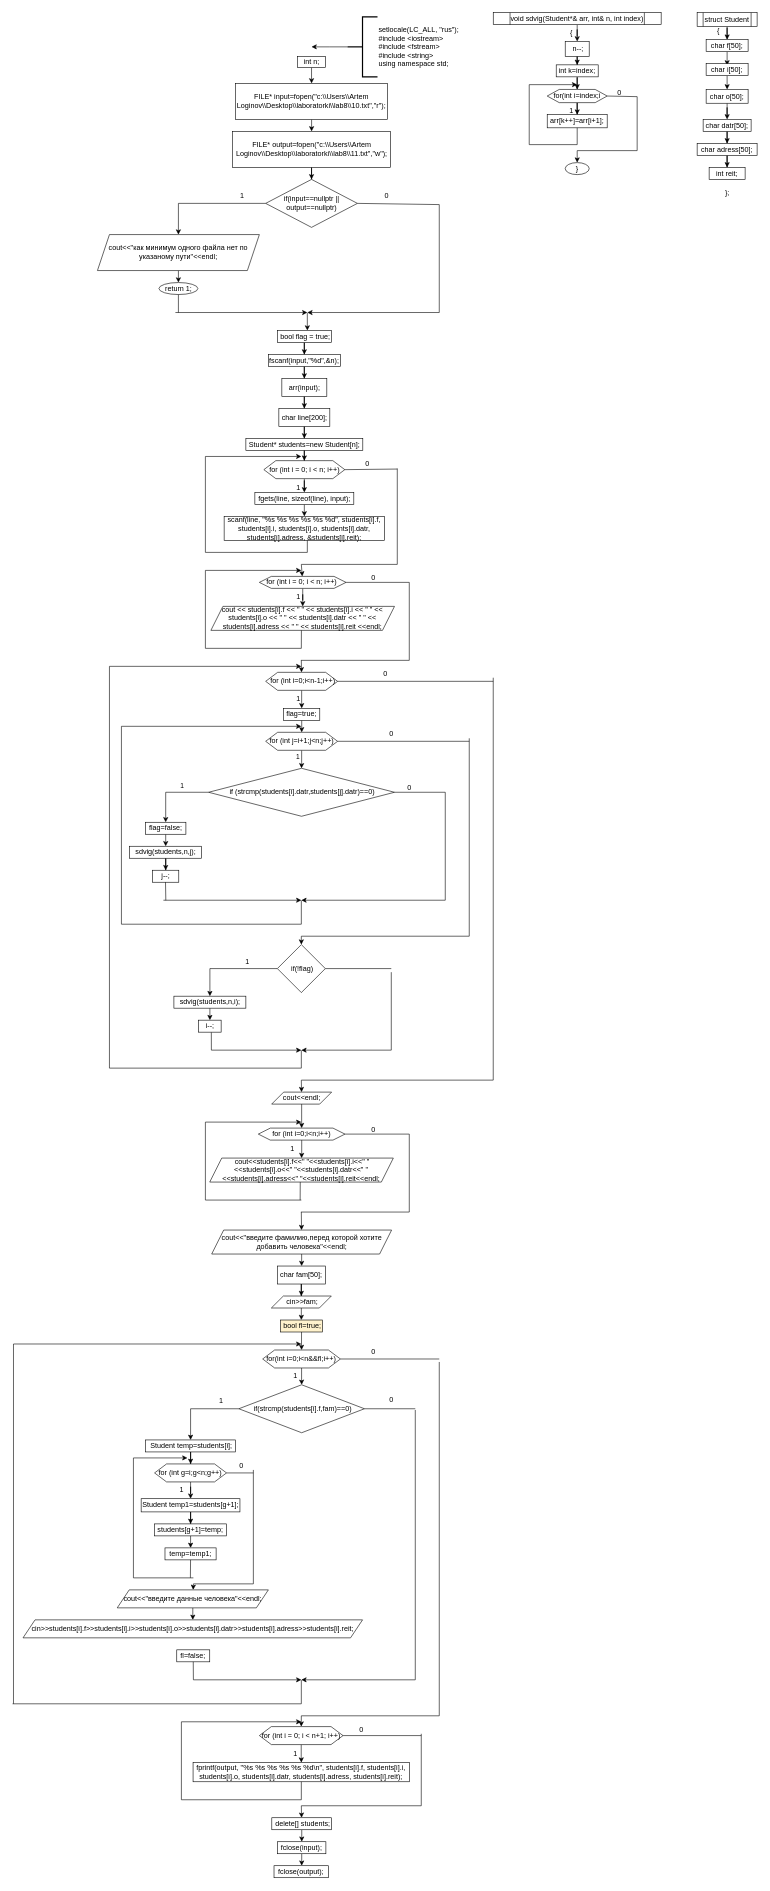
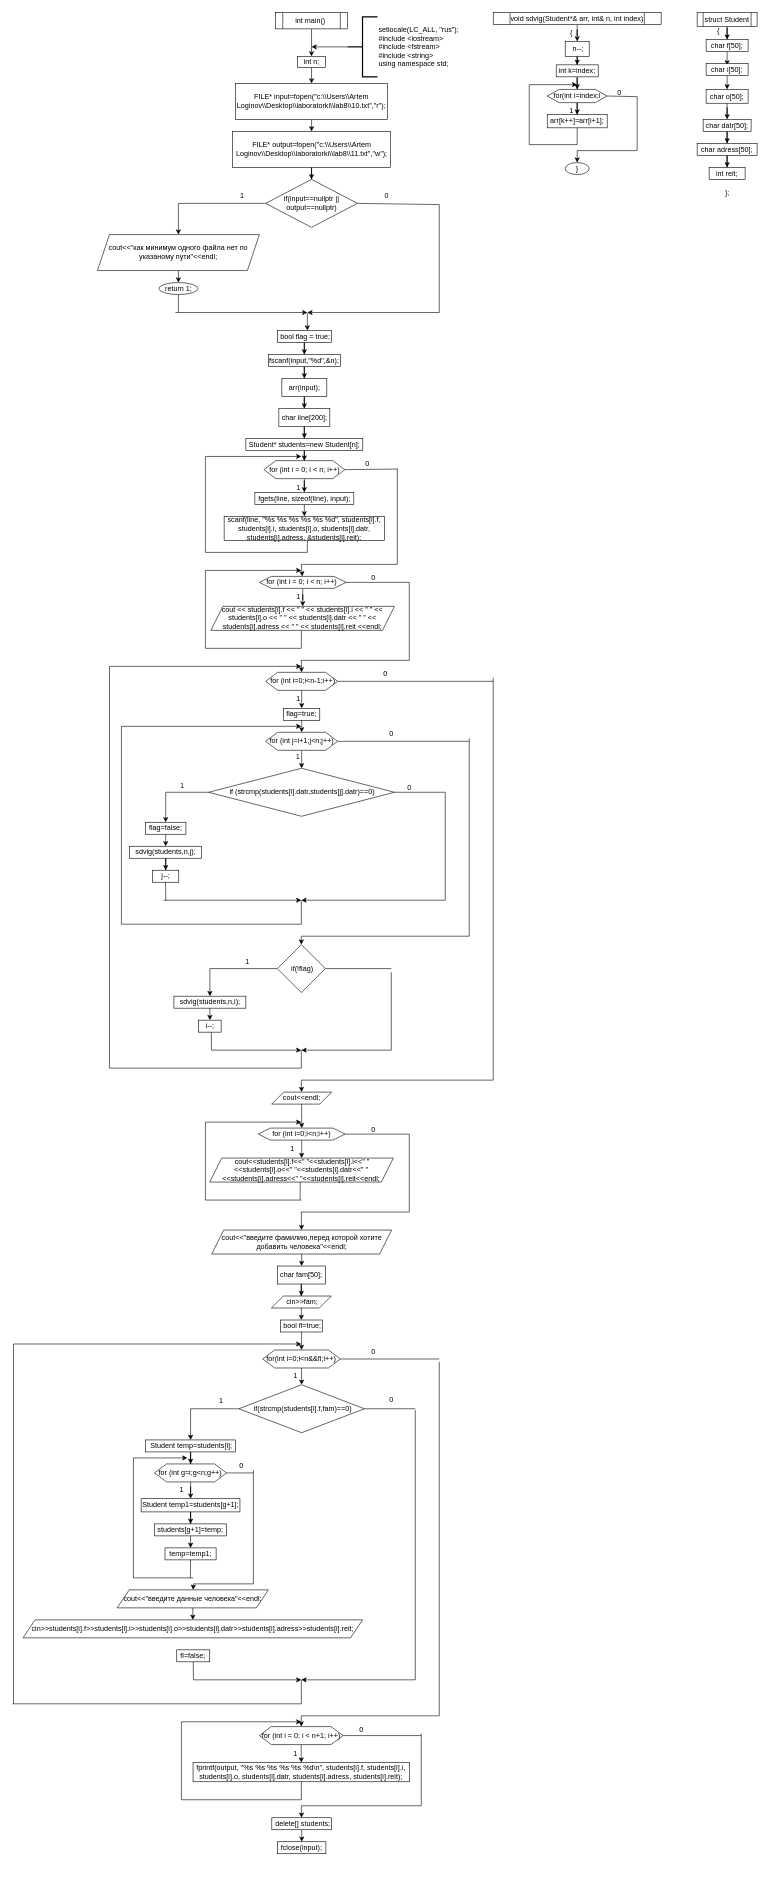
none -> (312, 20)
none -> (312, 40)
(302, 1326) -> (302, 1326)
(302, 1860) -> none
(301, 1872) -> none
